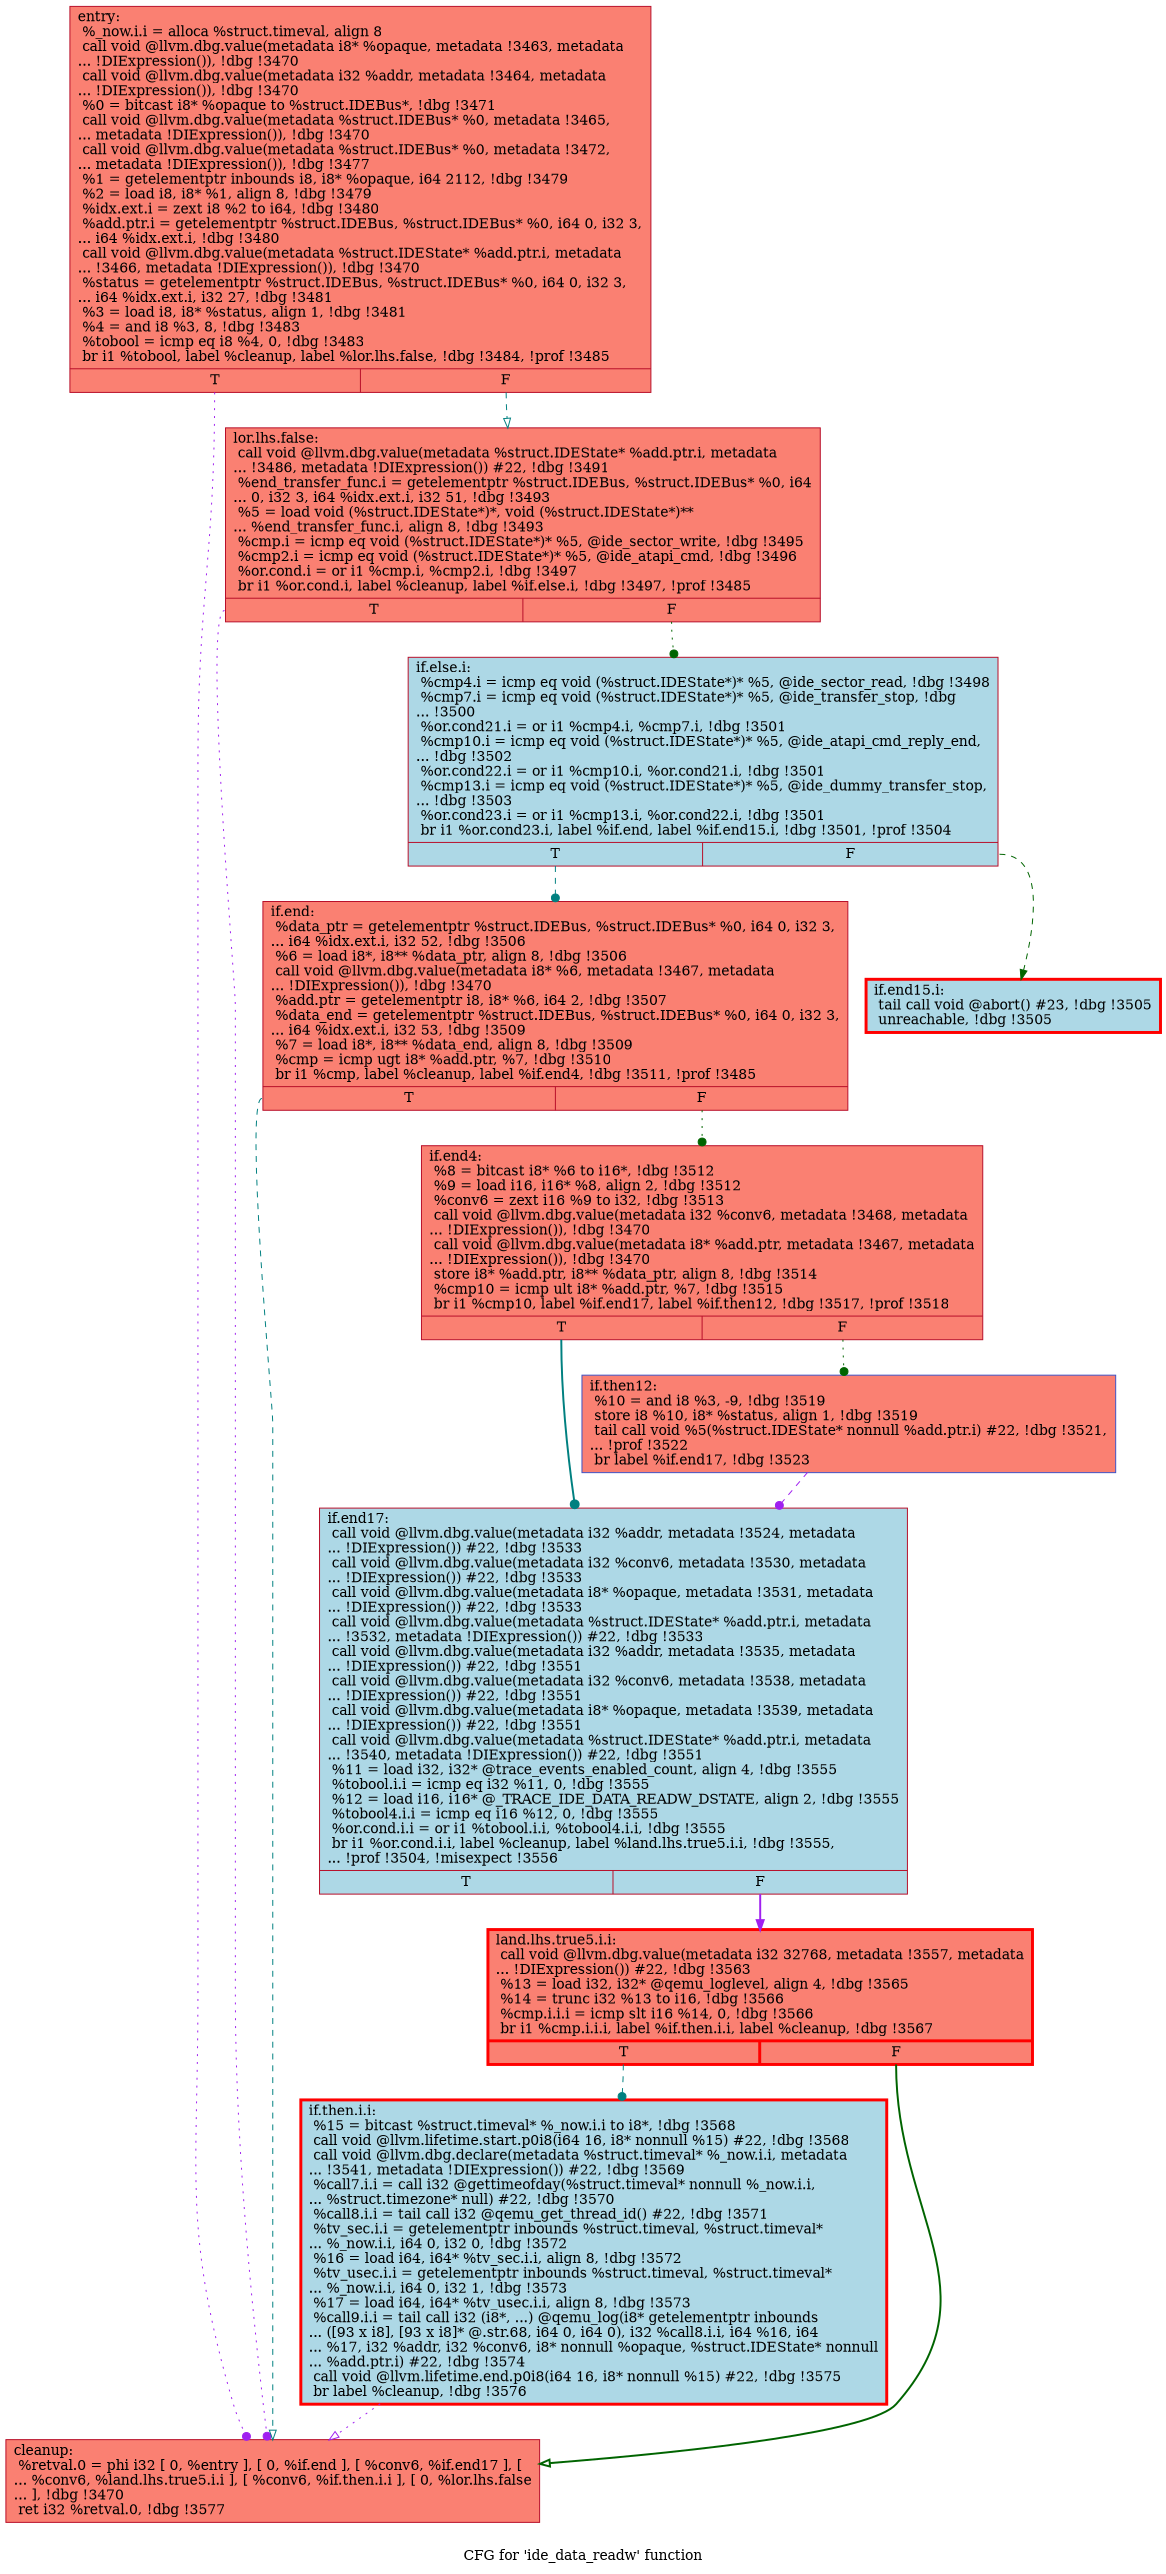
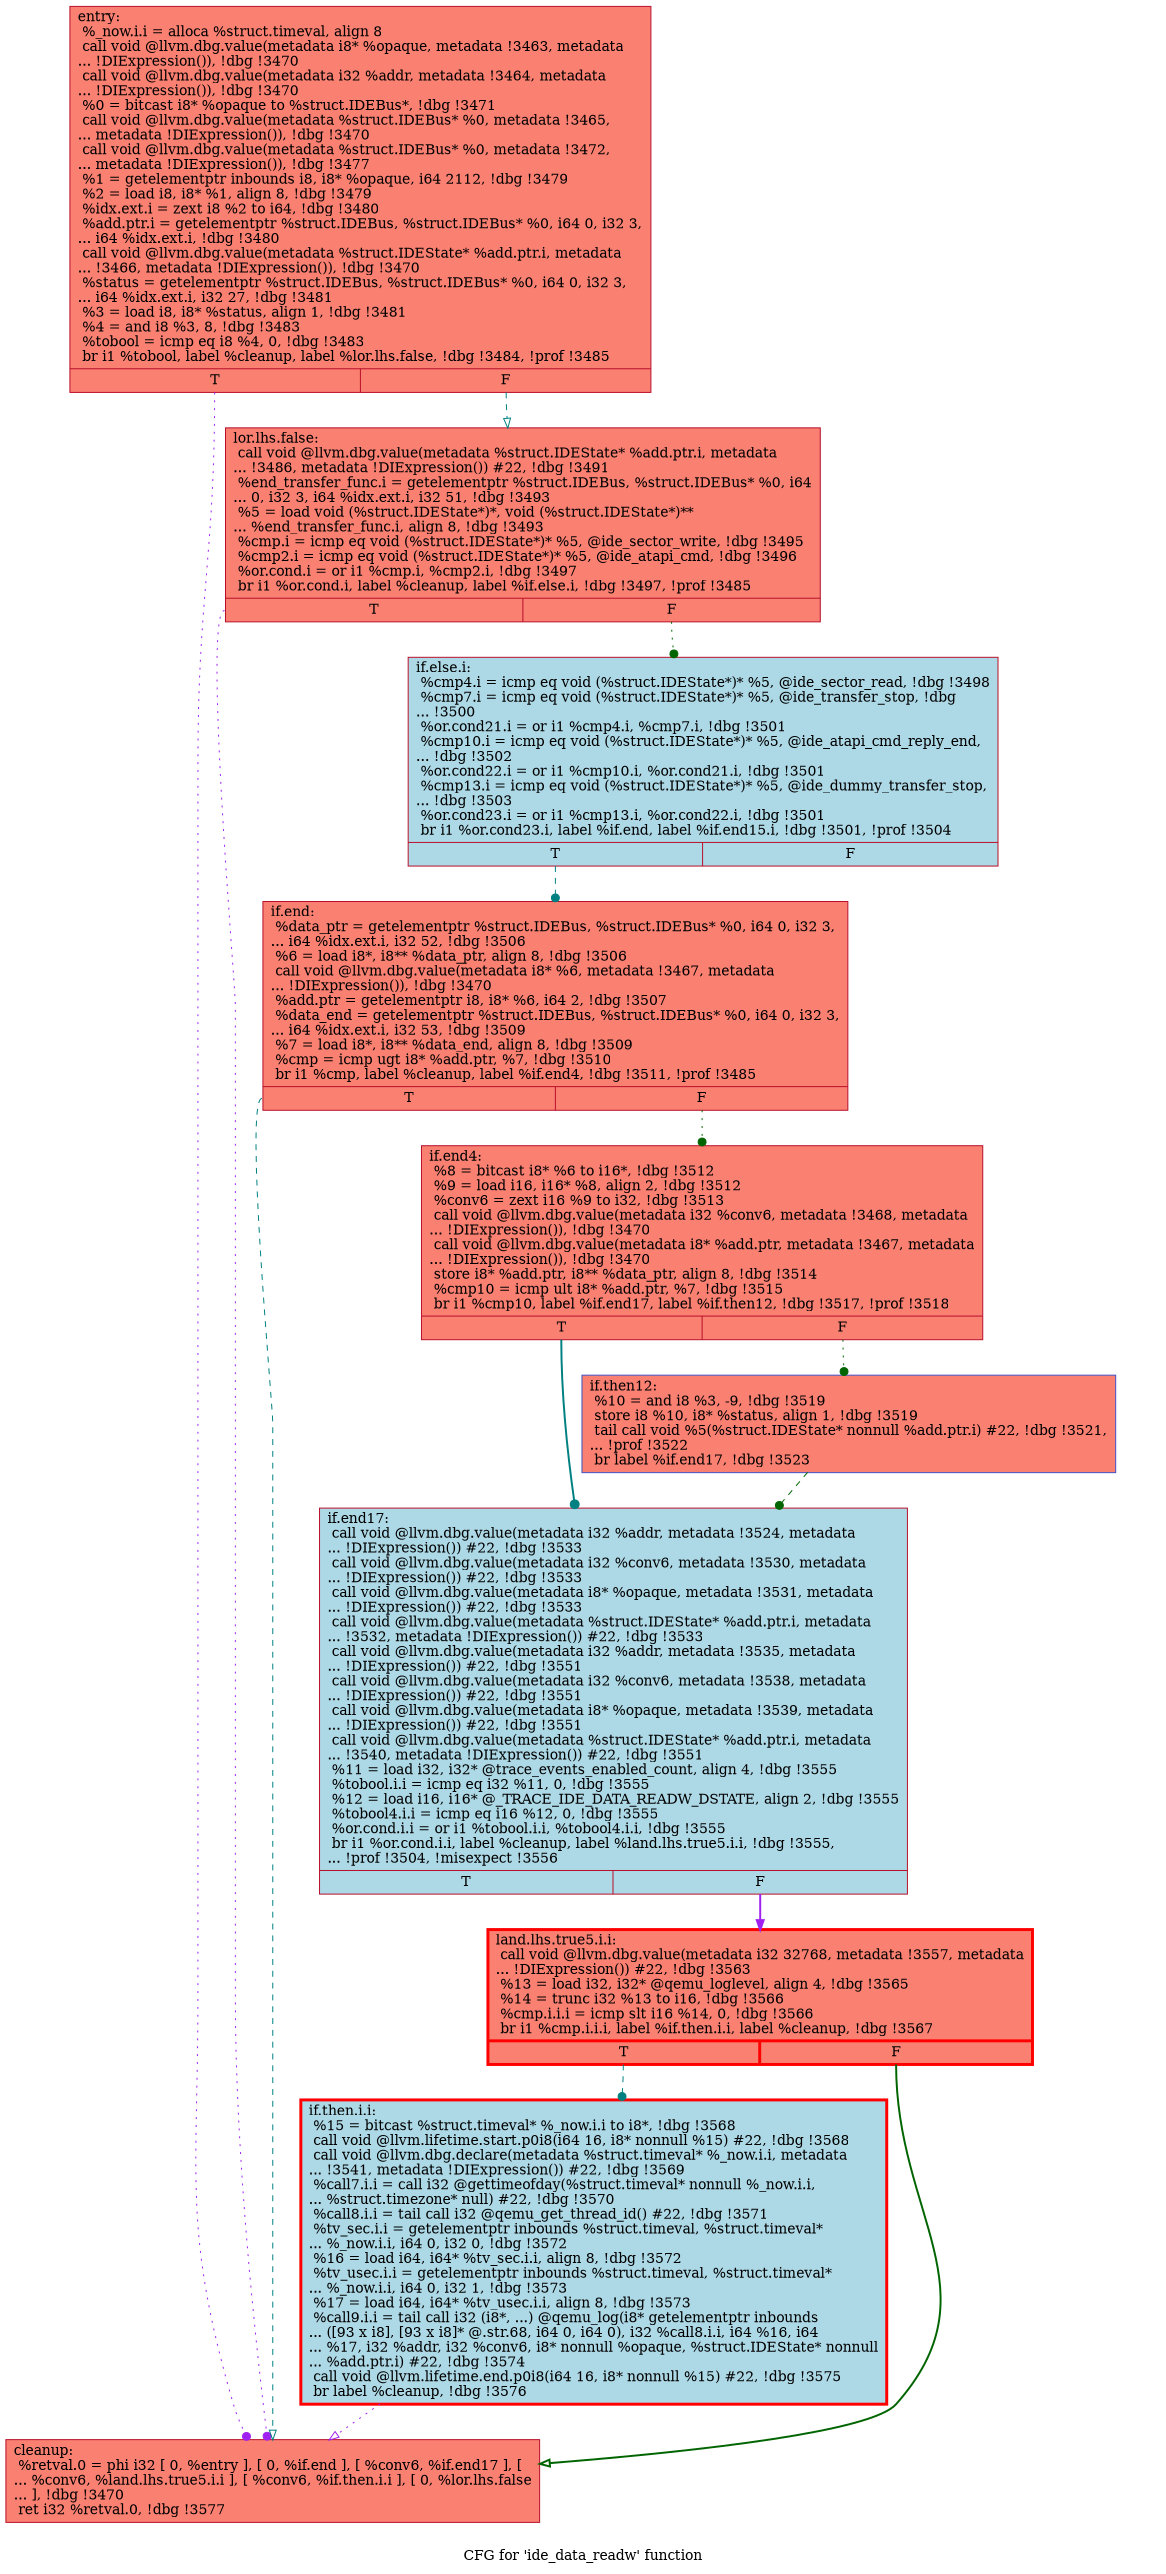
(1013, 1006) -> none
(795, 1487) -> (795, 1487)
